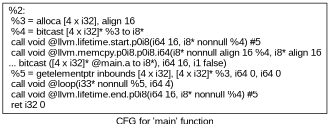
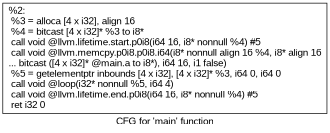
(91, 84) -> (91, 84)
